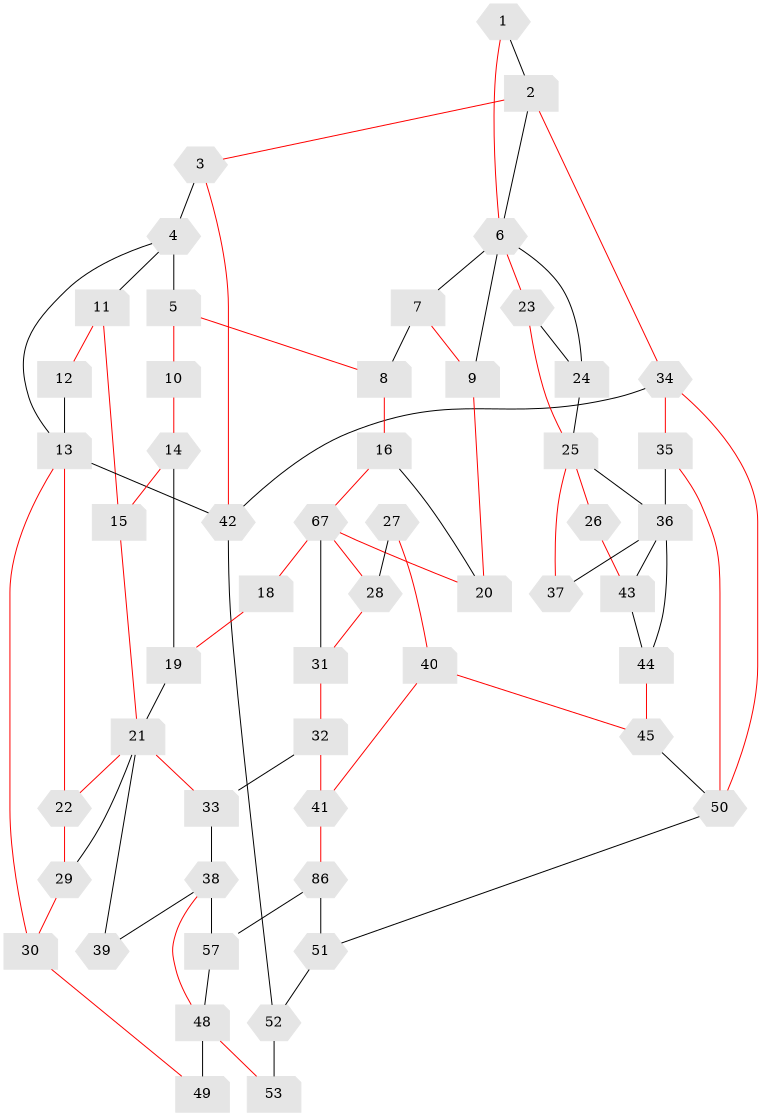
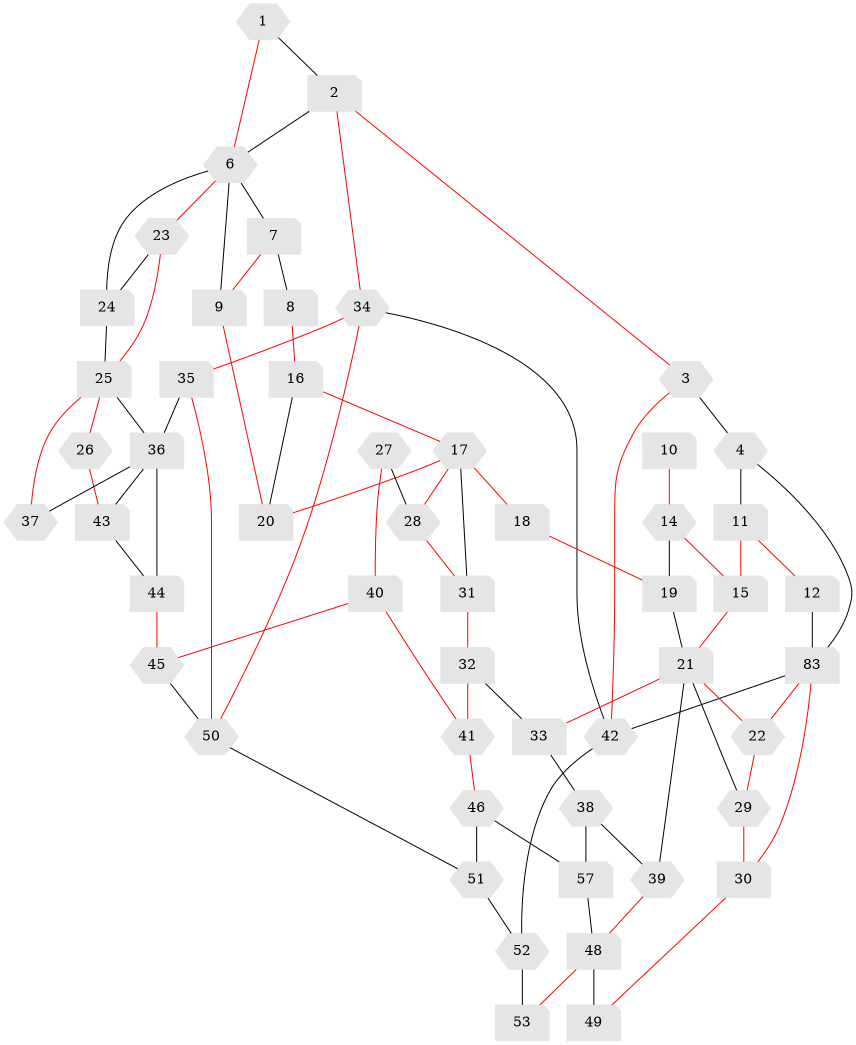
(174, 308) -> none
(65, 451) -> (812, 665)
(321, 522) -> (460, 451)
(321, 880) -> (477, 808)
(173, 949) -> (626, 915)
